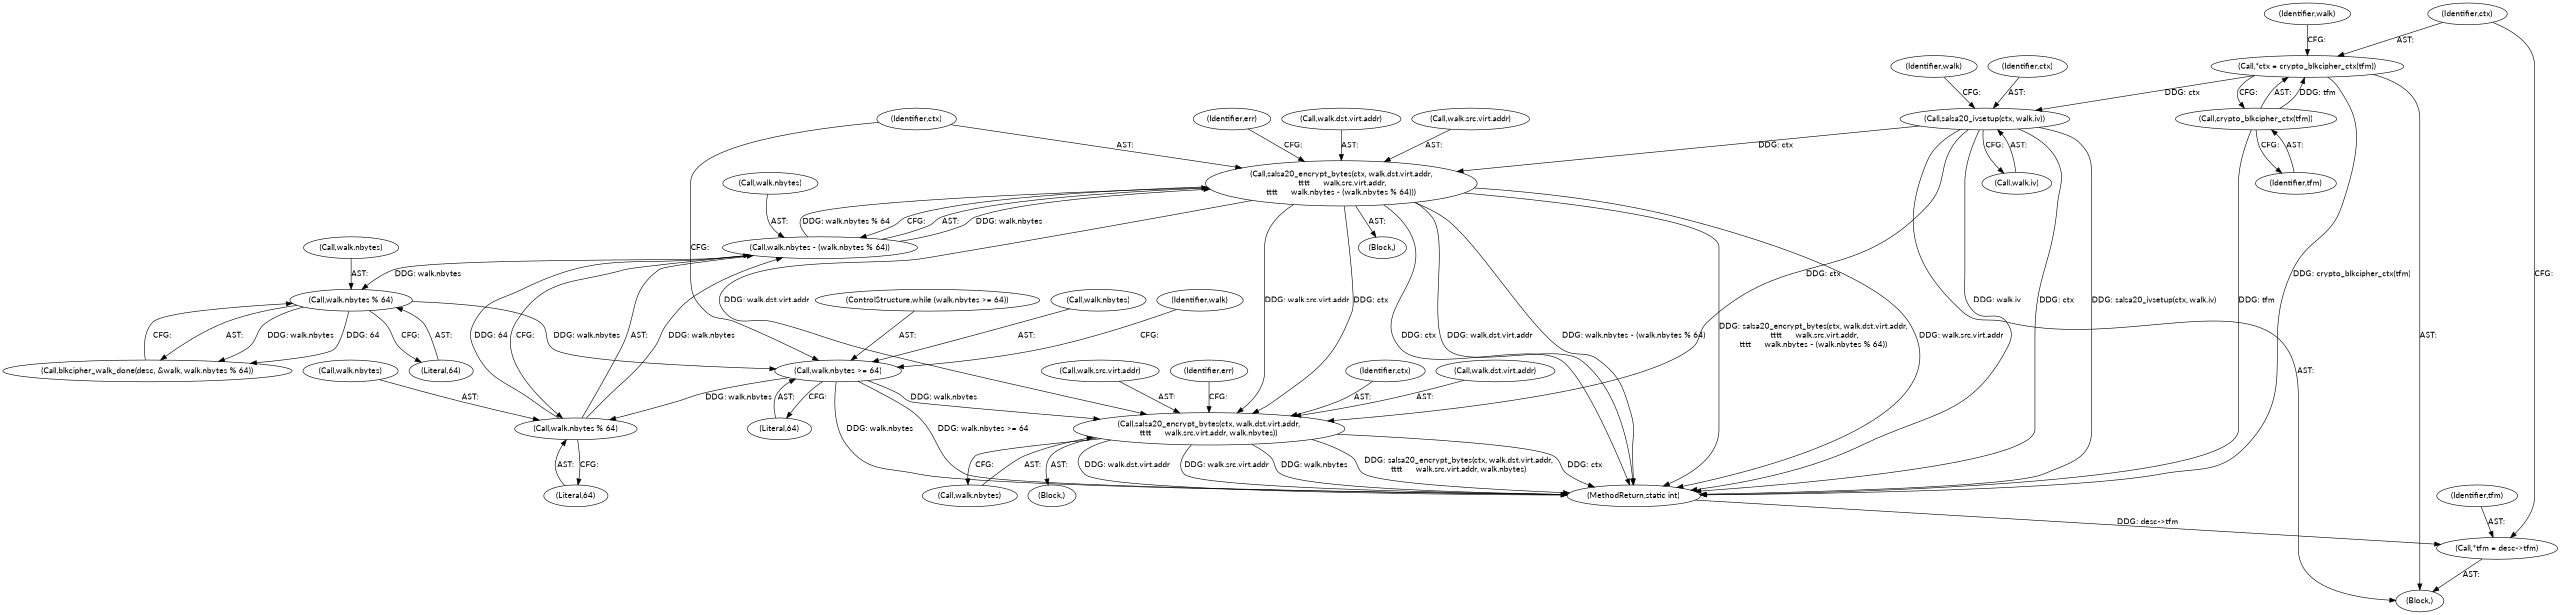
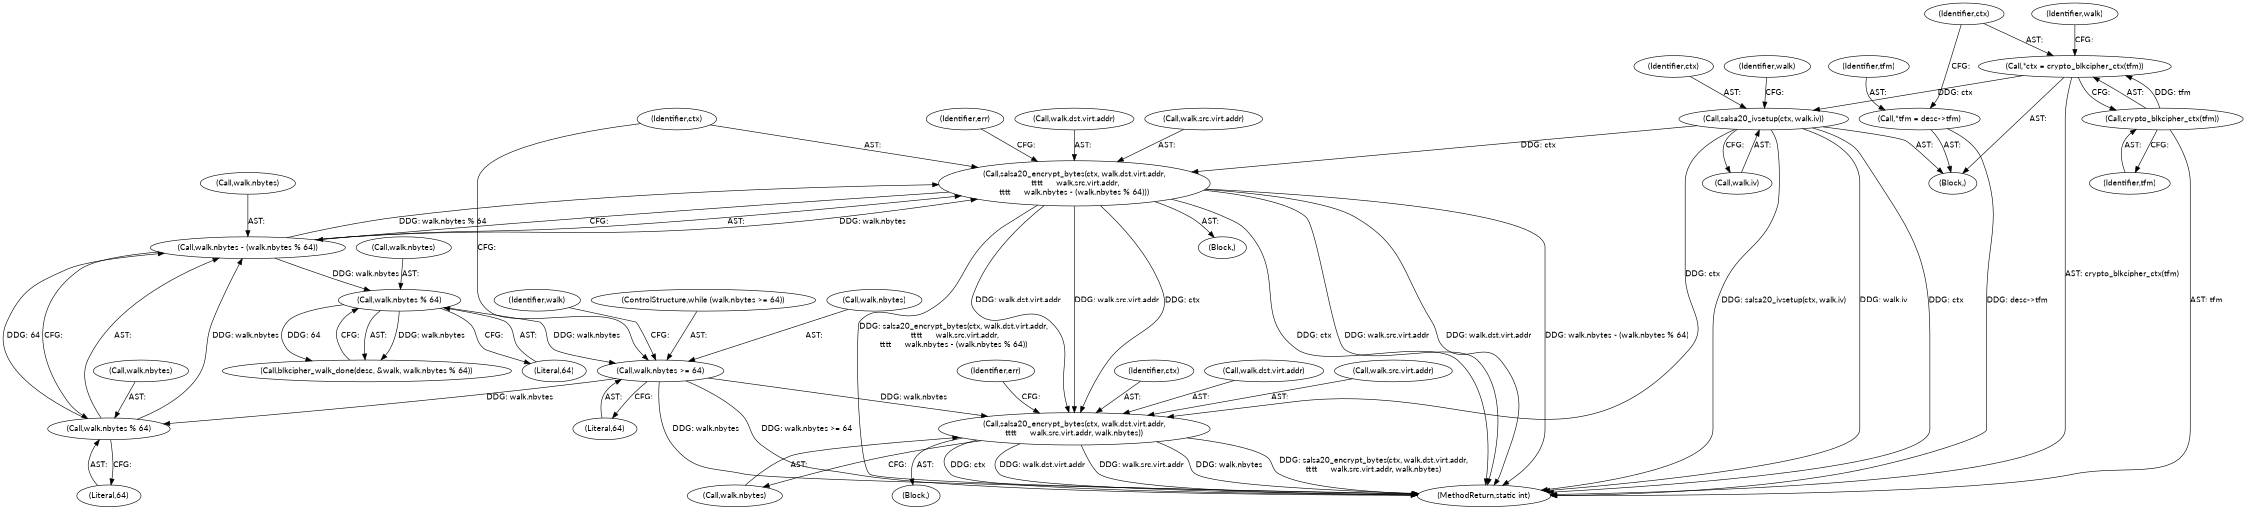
(2352, 274) -> (2122, 274)
(2257, 300) -> (2207, 300)
(2065, 522) -> (1932, 452)
